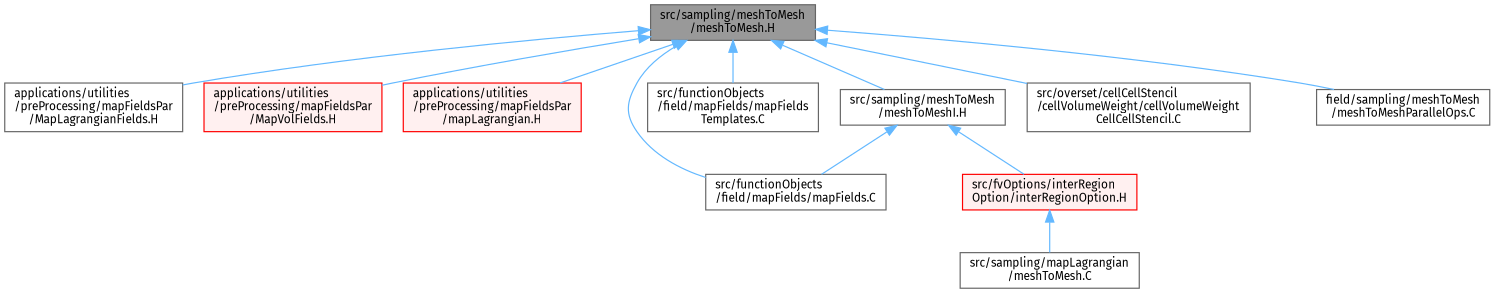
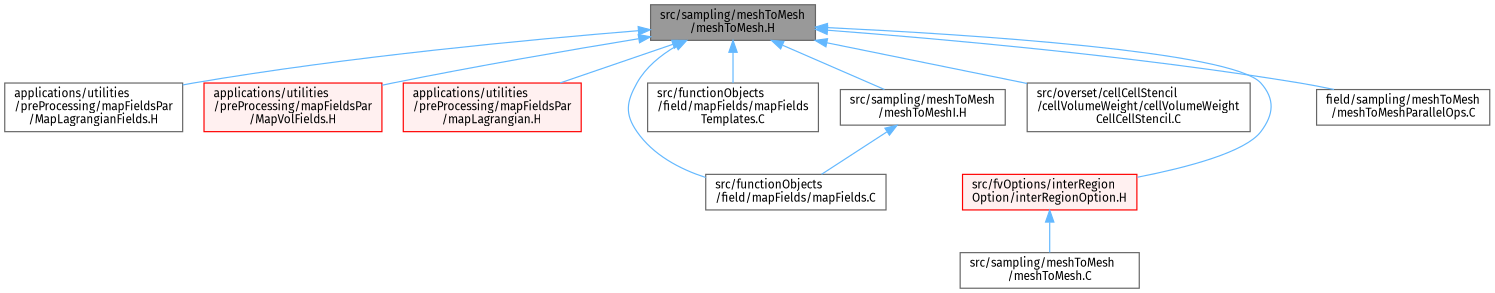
(991, 153) -> (1140, 52)
(1050, 270) -> (1050, 270)
